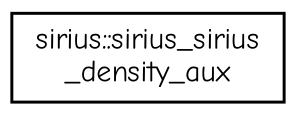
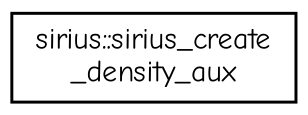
(148, 58) -> (154, 58)
